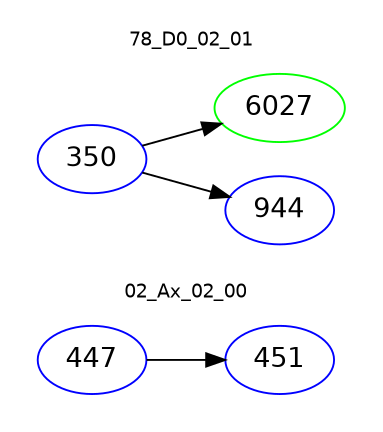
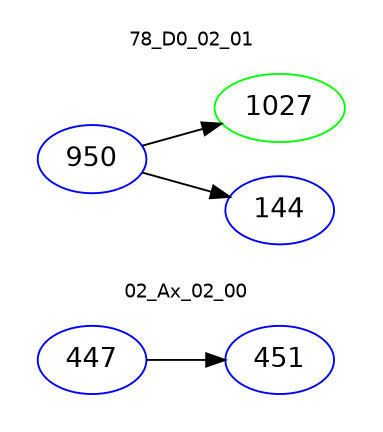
(280, 108) -> (280, 108)
(92, 159) -> (92, 159)
(280, 210) -> (280, 210)
